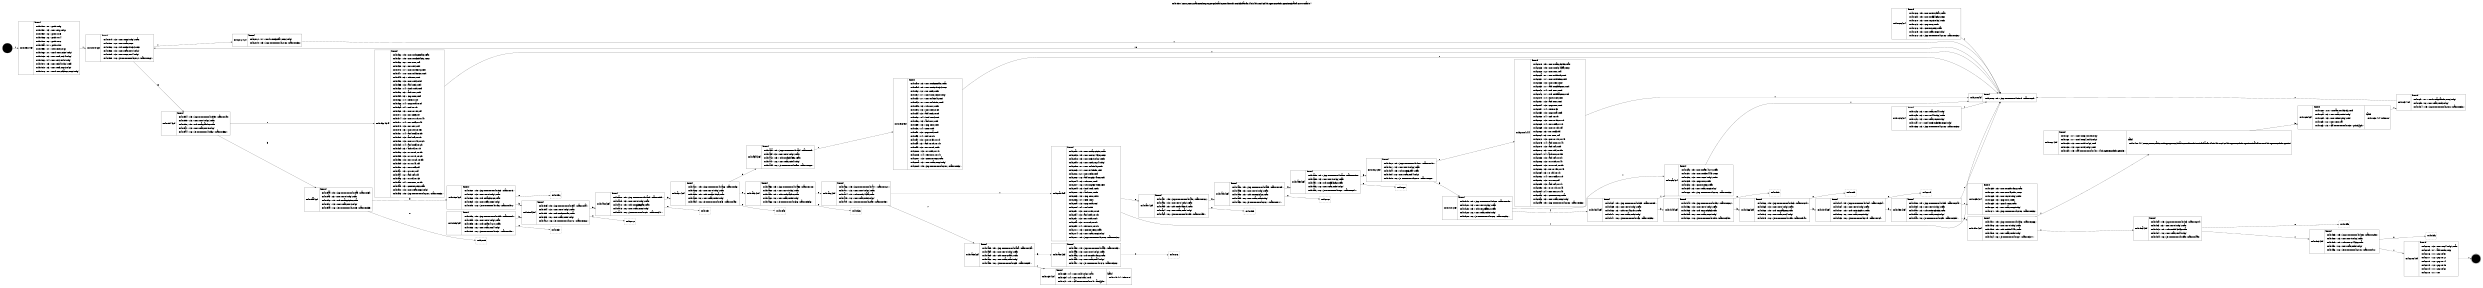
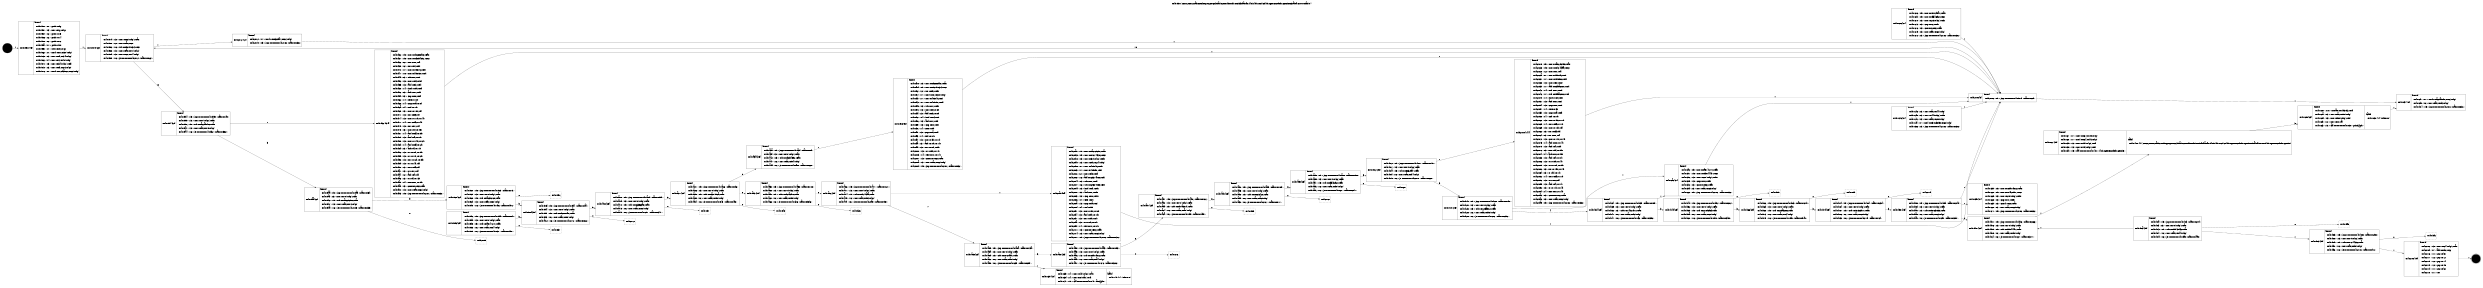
(2217, 98) -> (2216, 101)
(1129, 200) -> (1143, 235)
(2085, 231) -> (2086, 229)
